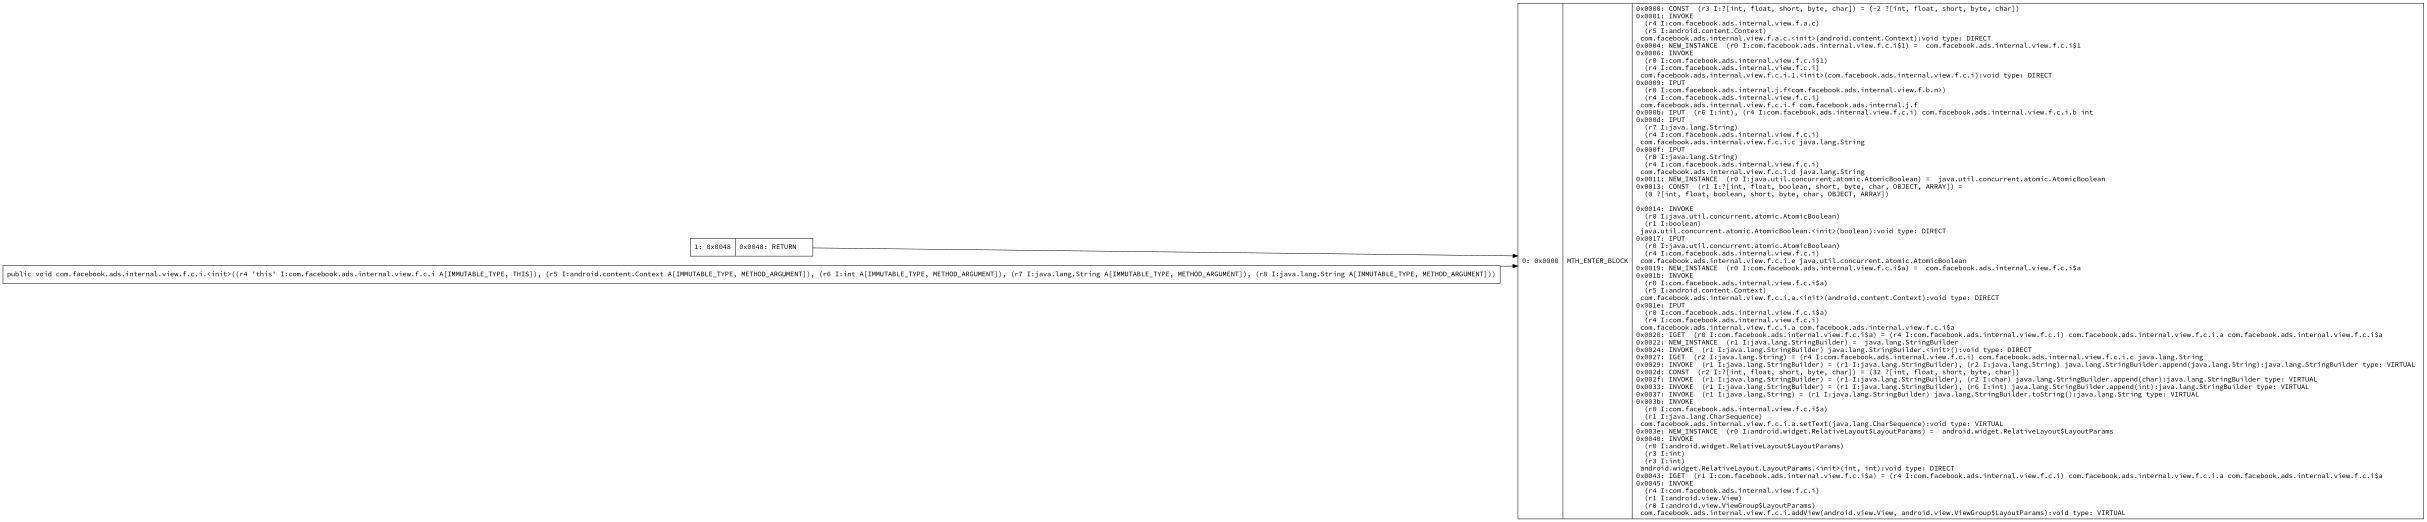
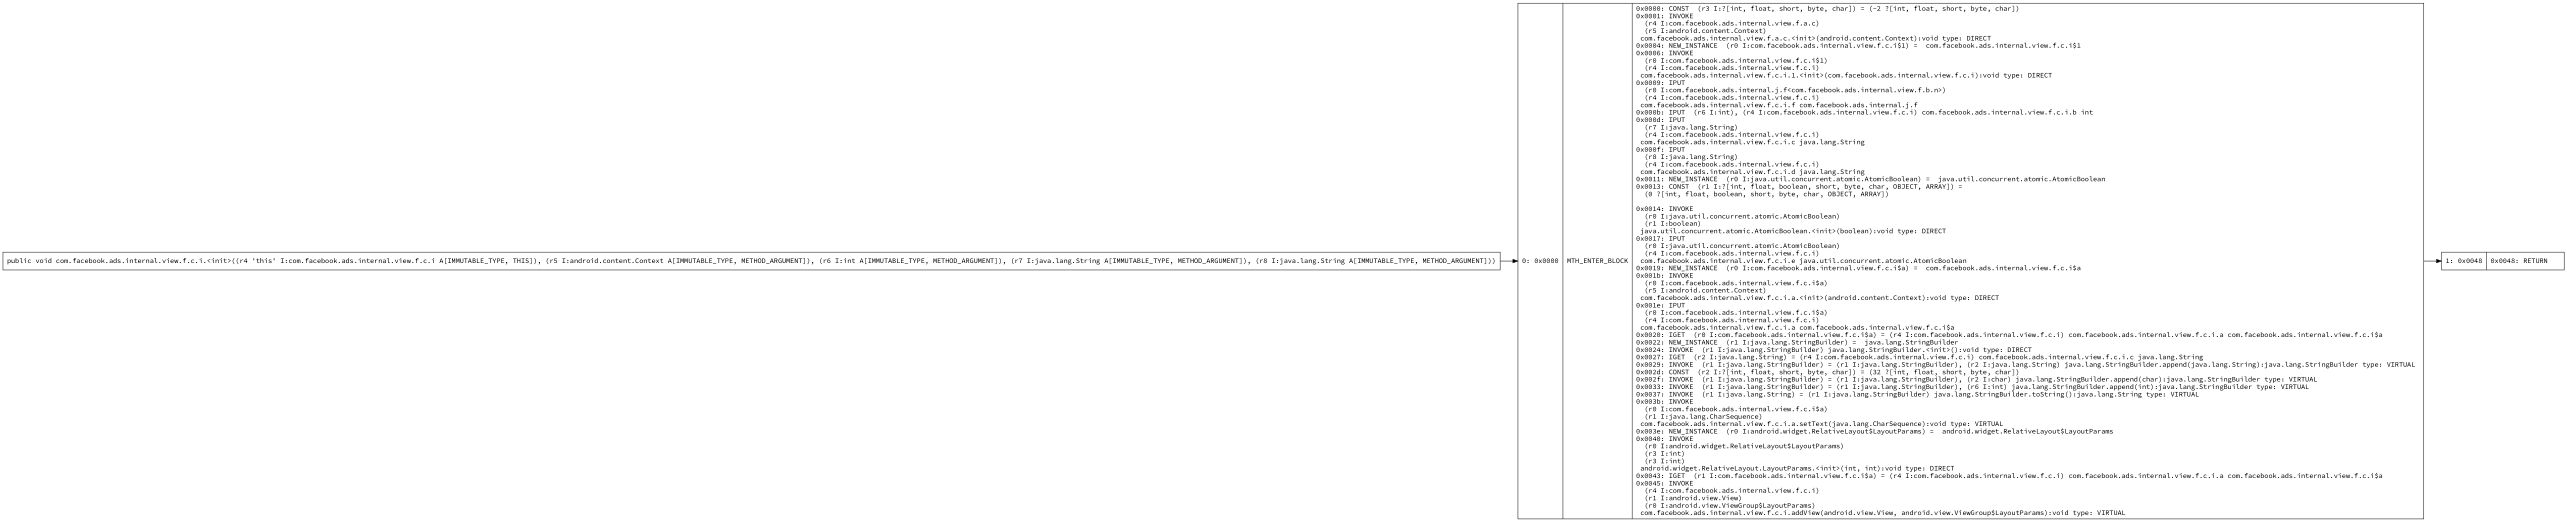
(1163, 252) -> (2430, 261)
